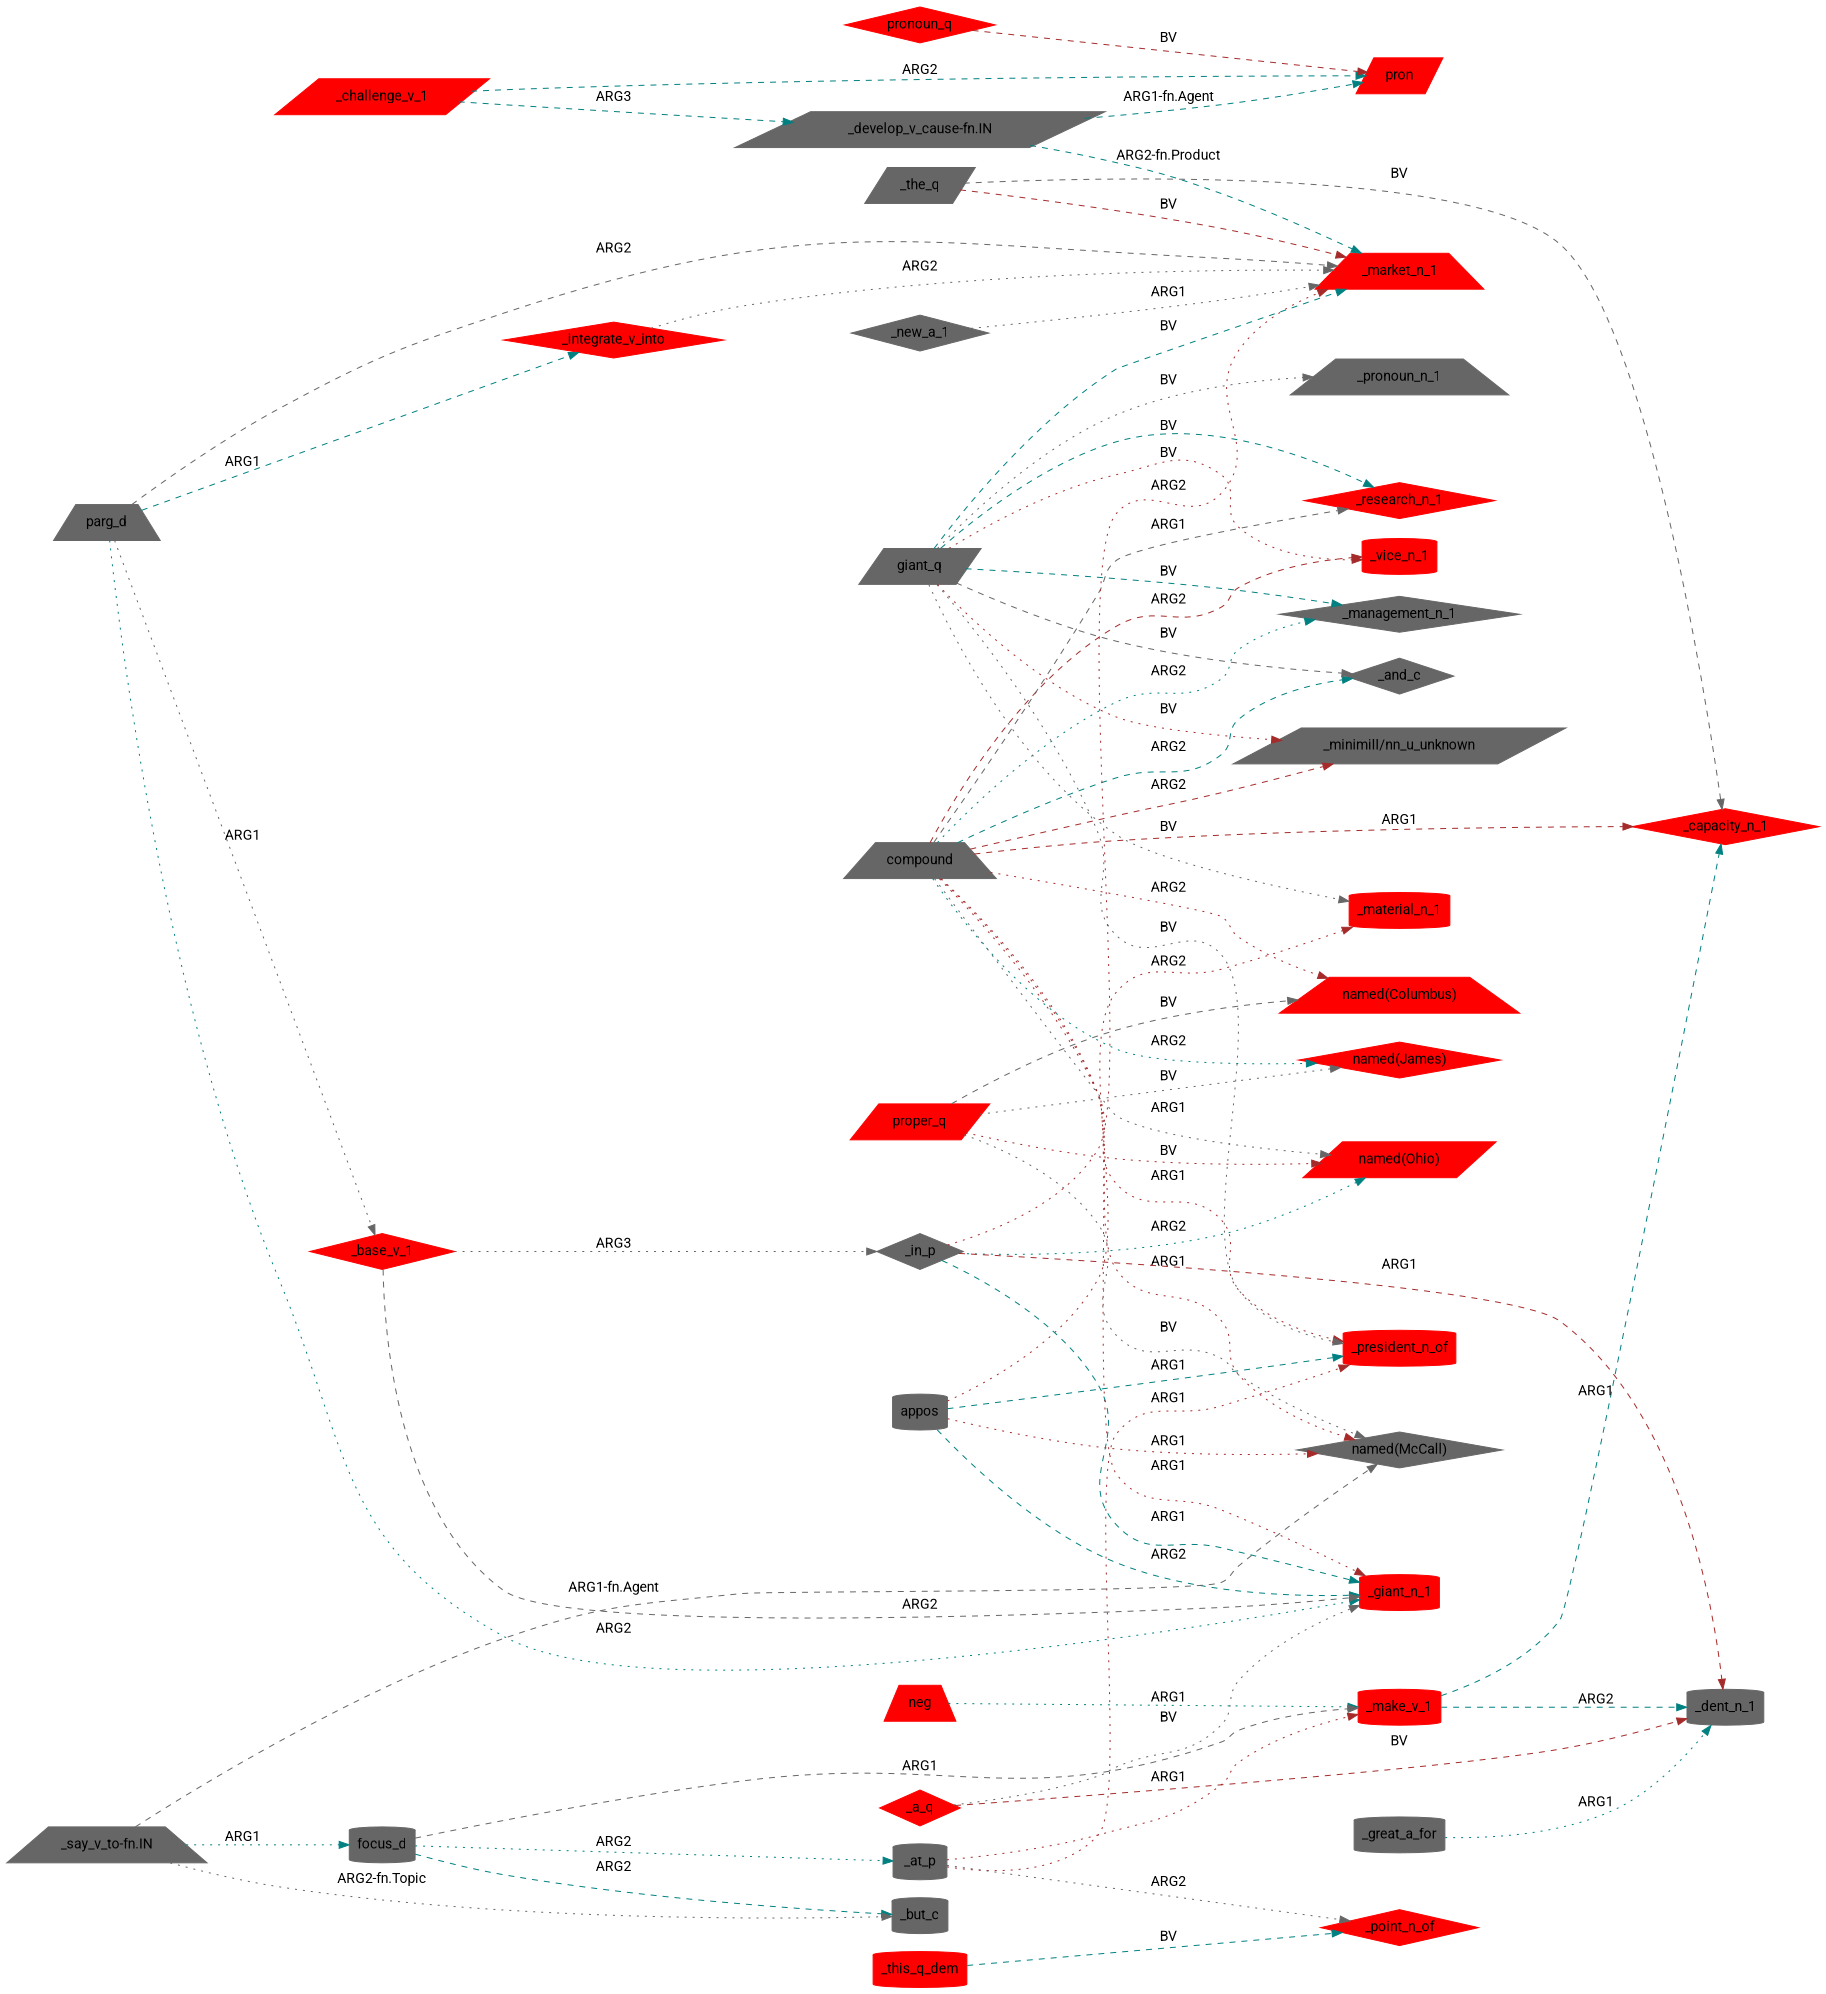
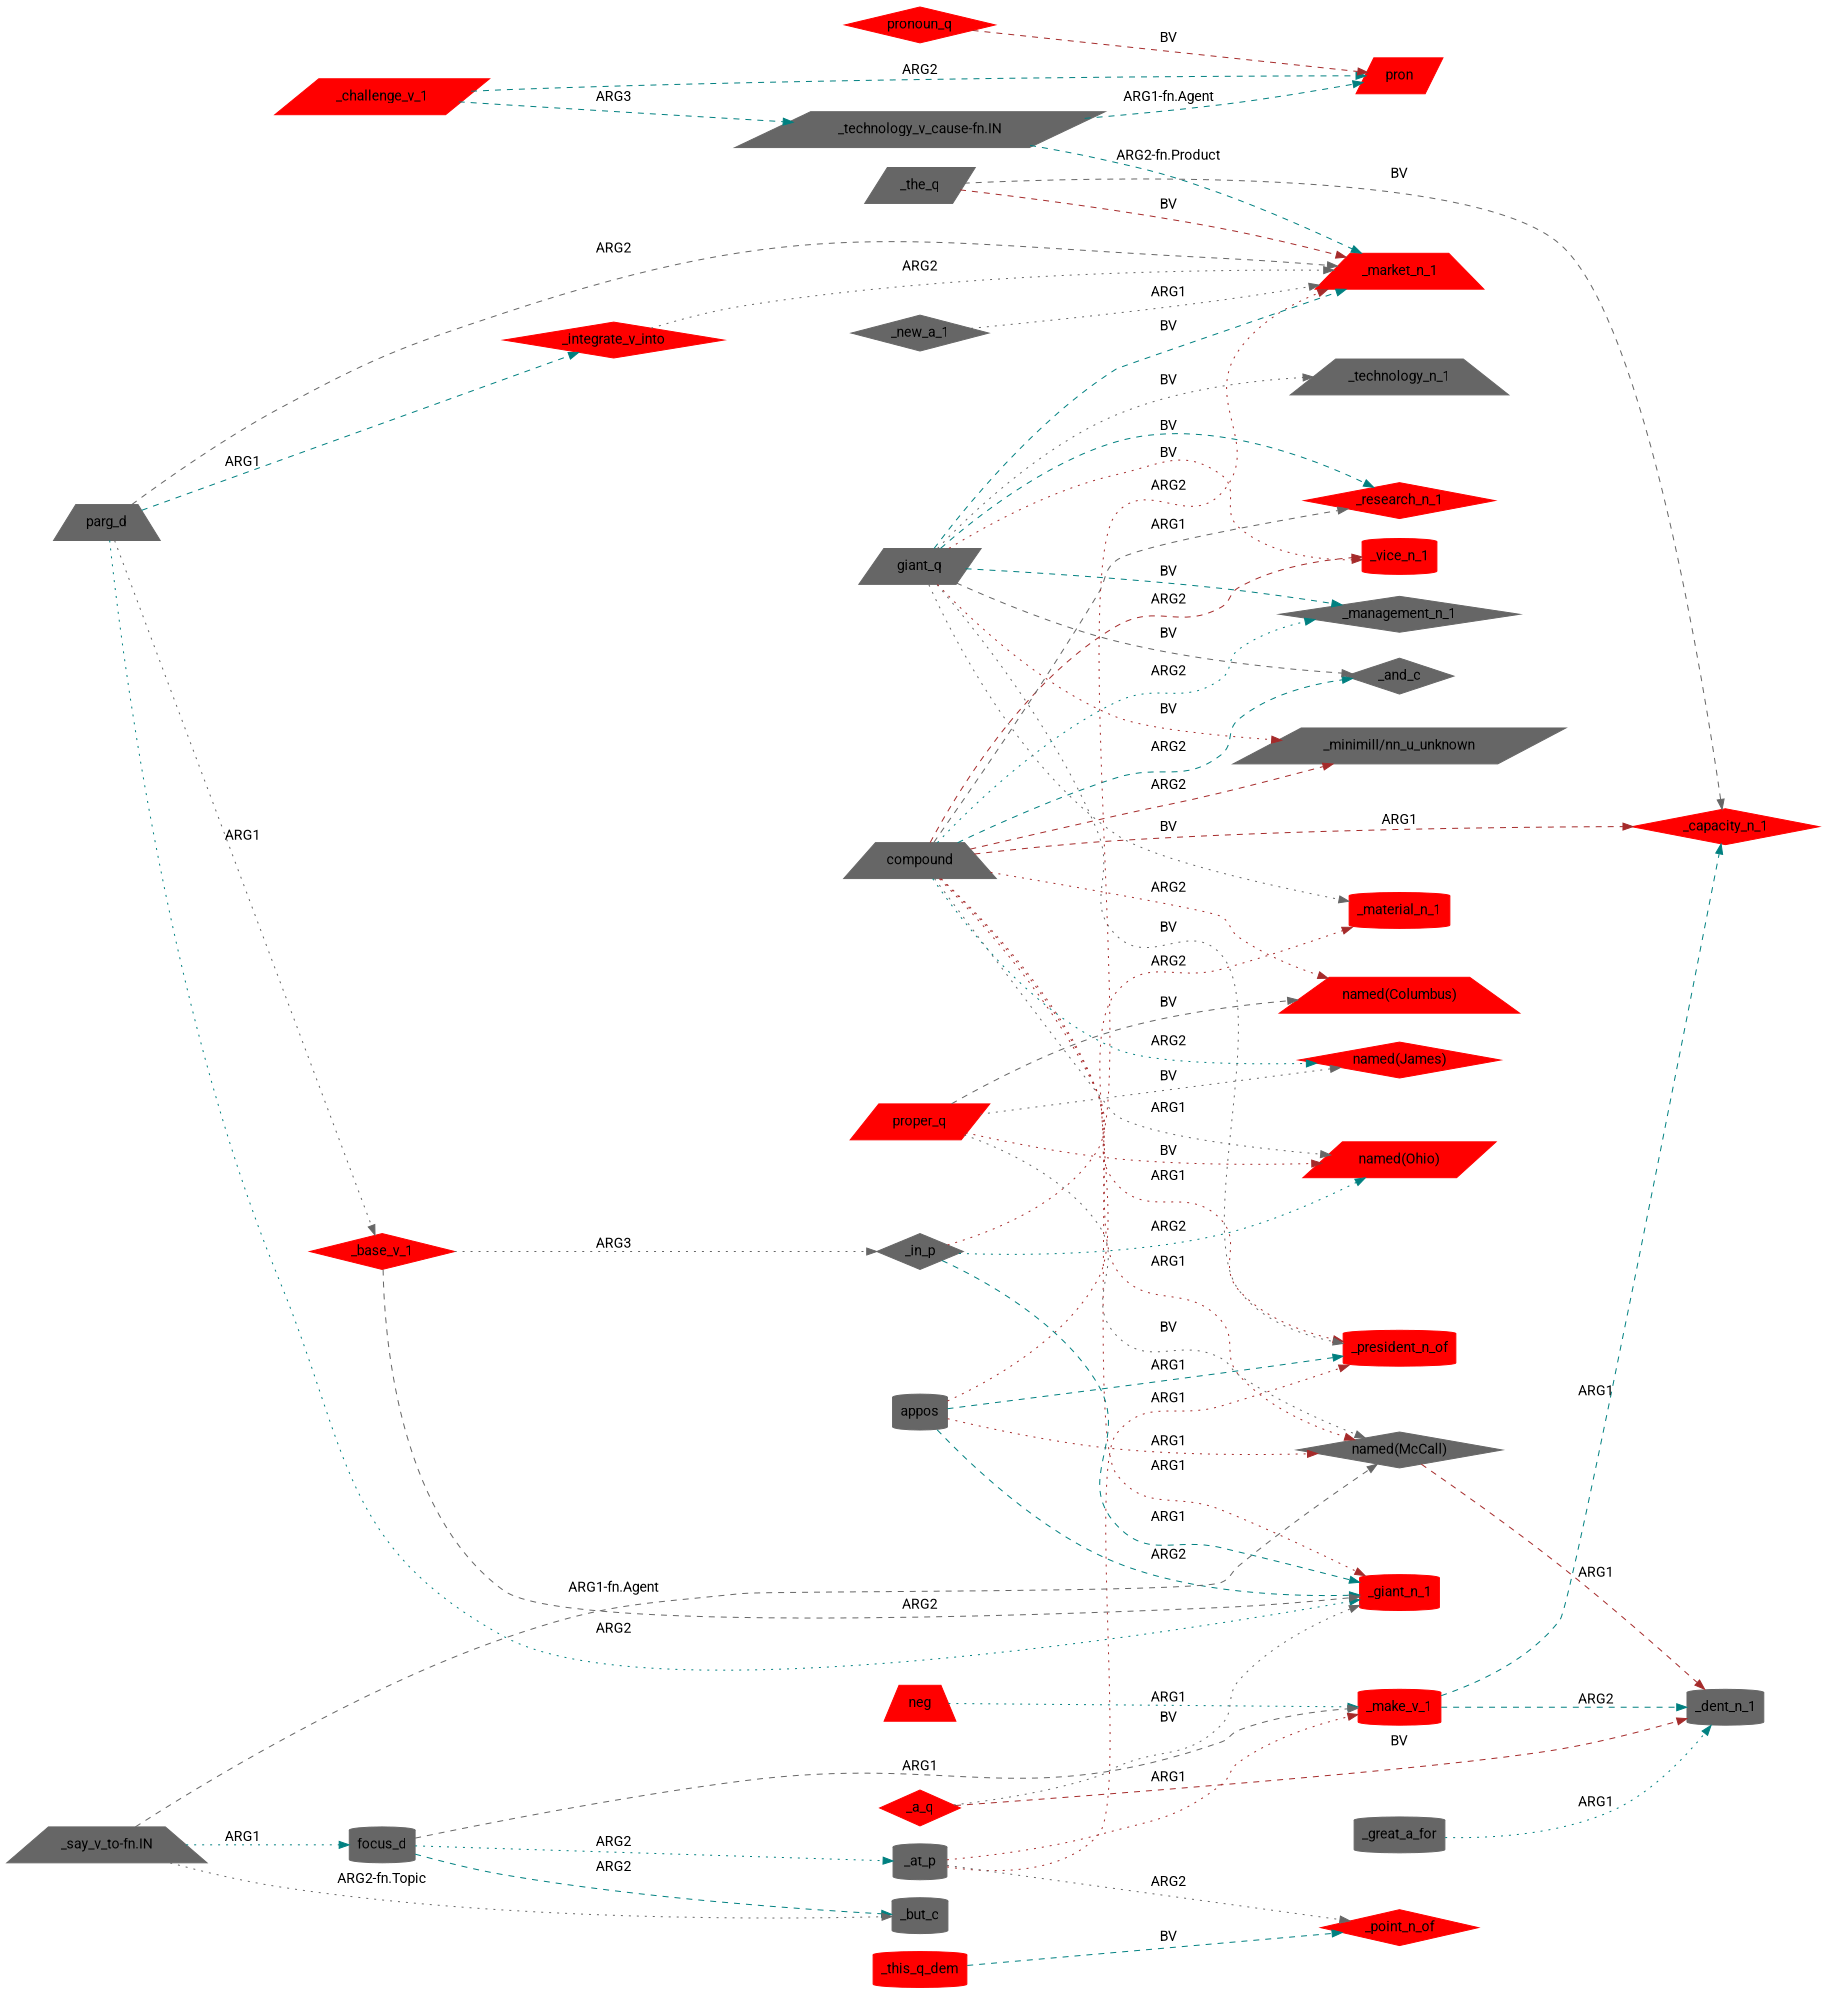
(920, 130) -> (920, 130)
(1400, 377) -> (1400, 377)
(1462, 1296) -> (1563, 1568)
